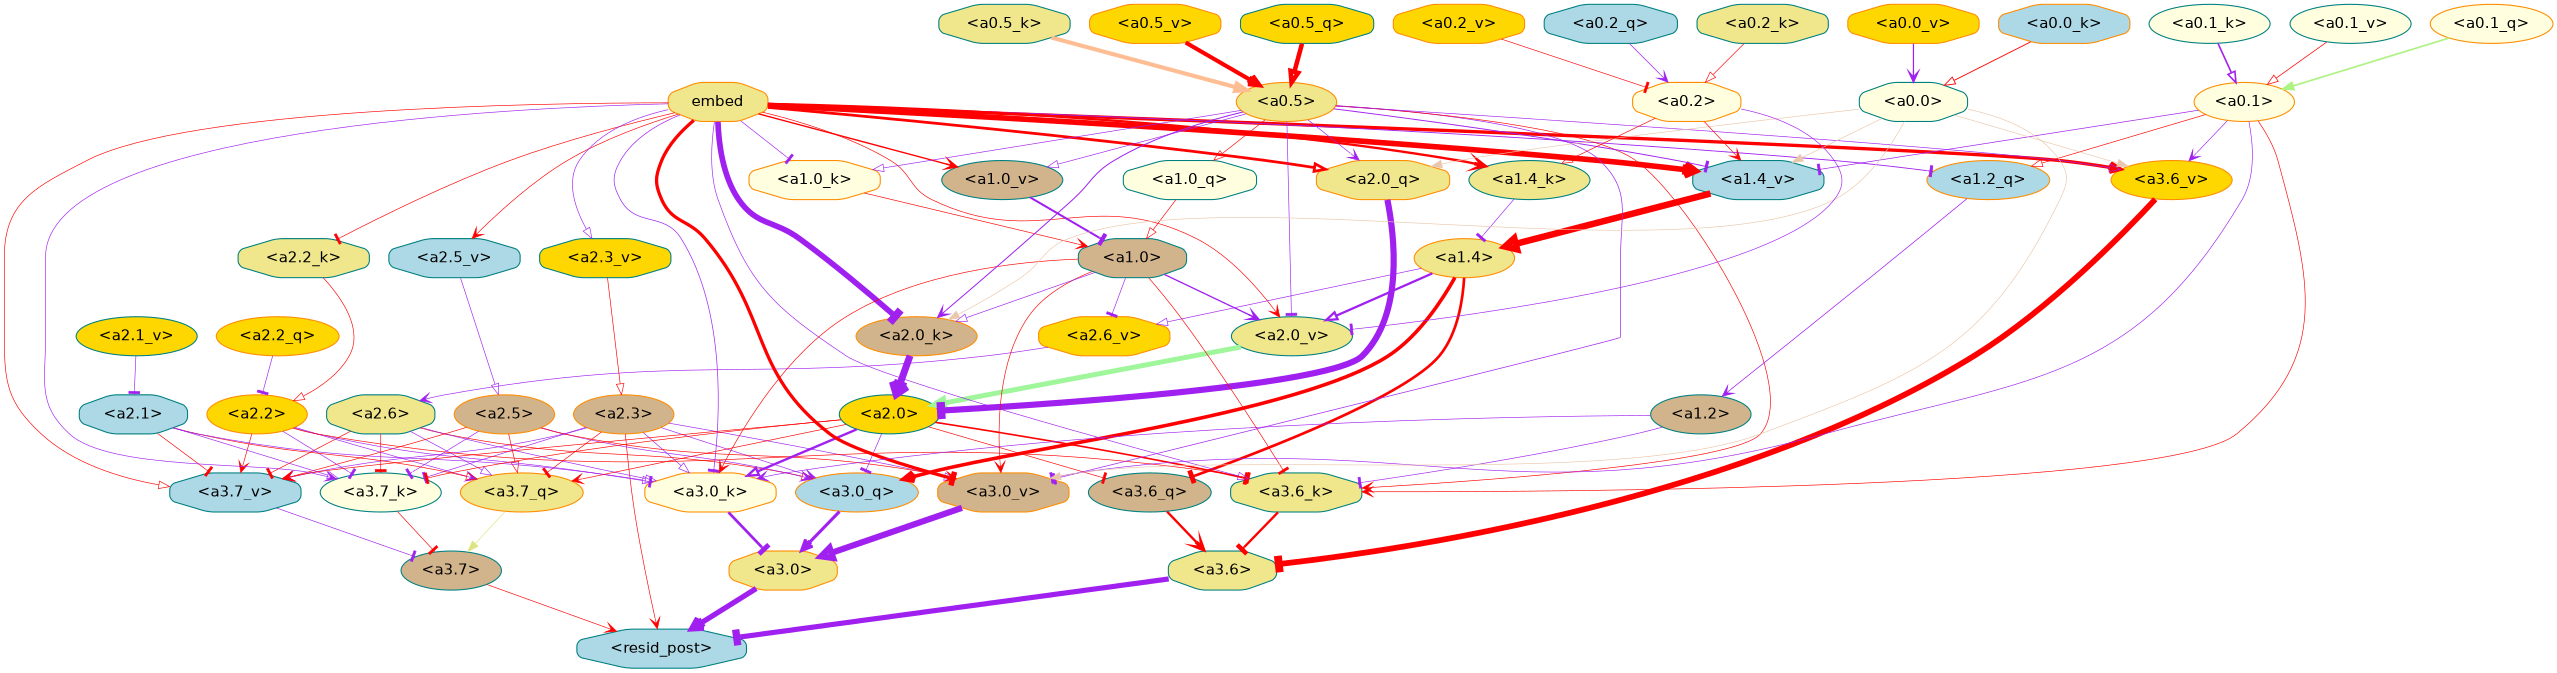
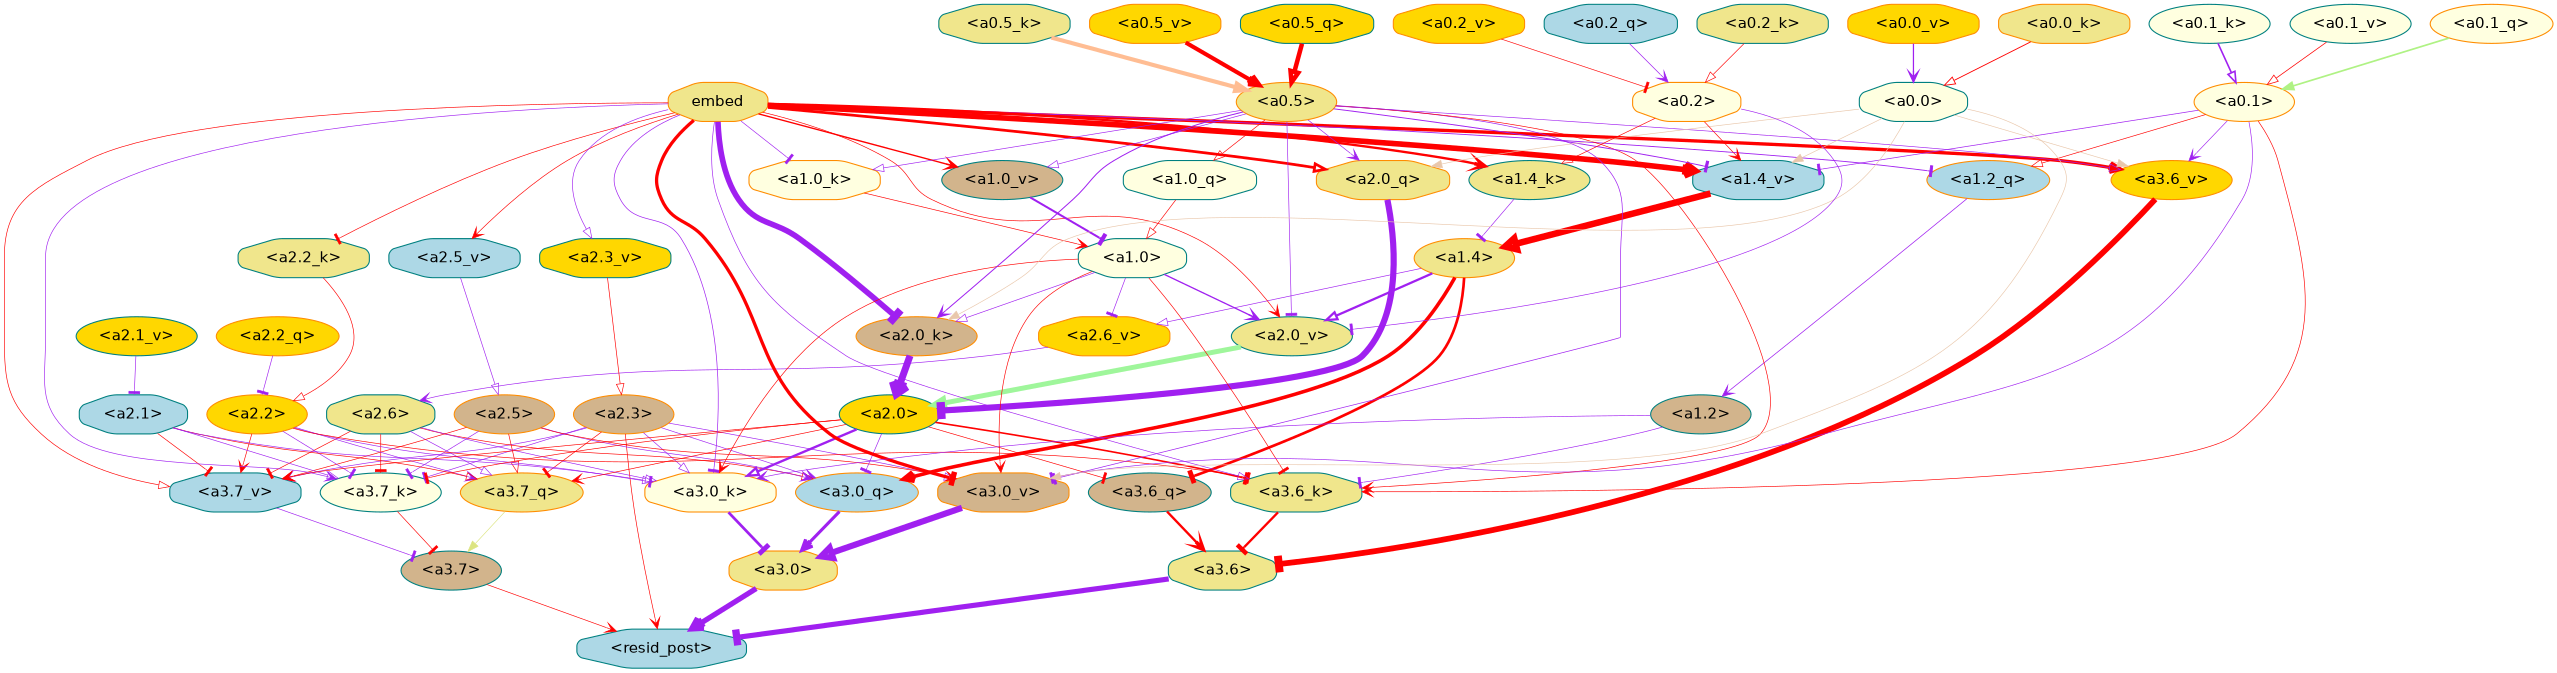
(2064, 24) -> (2064, 24)
(1132, 258) -> (1132, 258)
